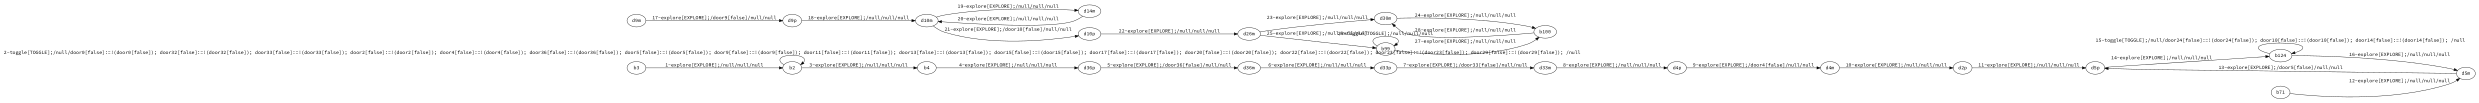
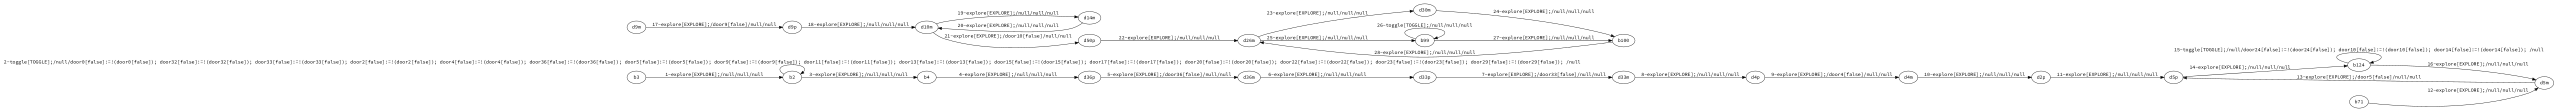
(1090, 34) -> (1090, 41)
(1463, 37) -> (1438, 57)
